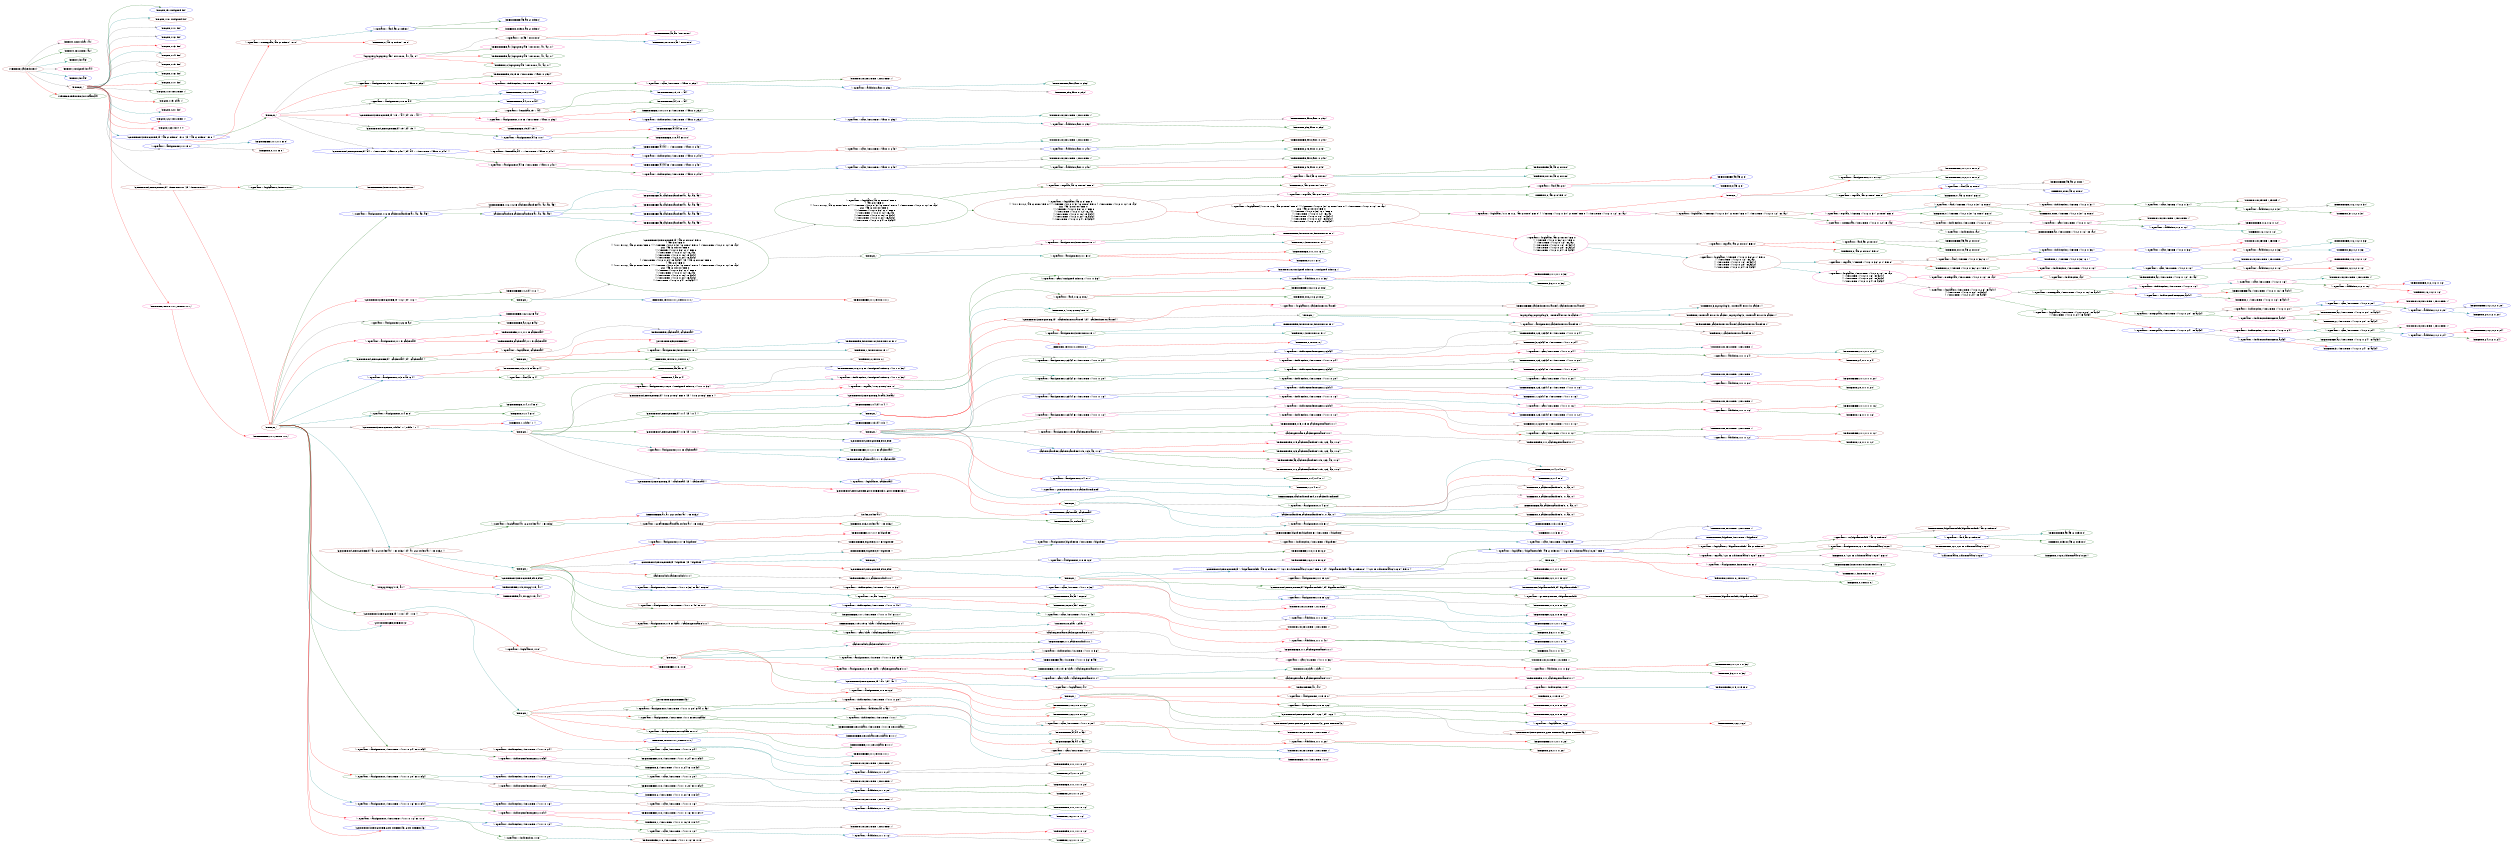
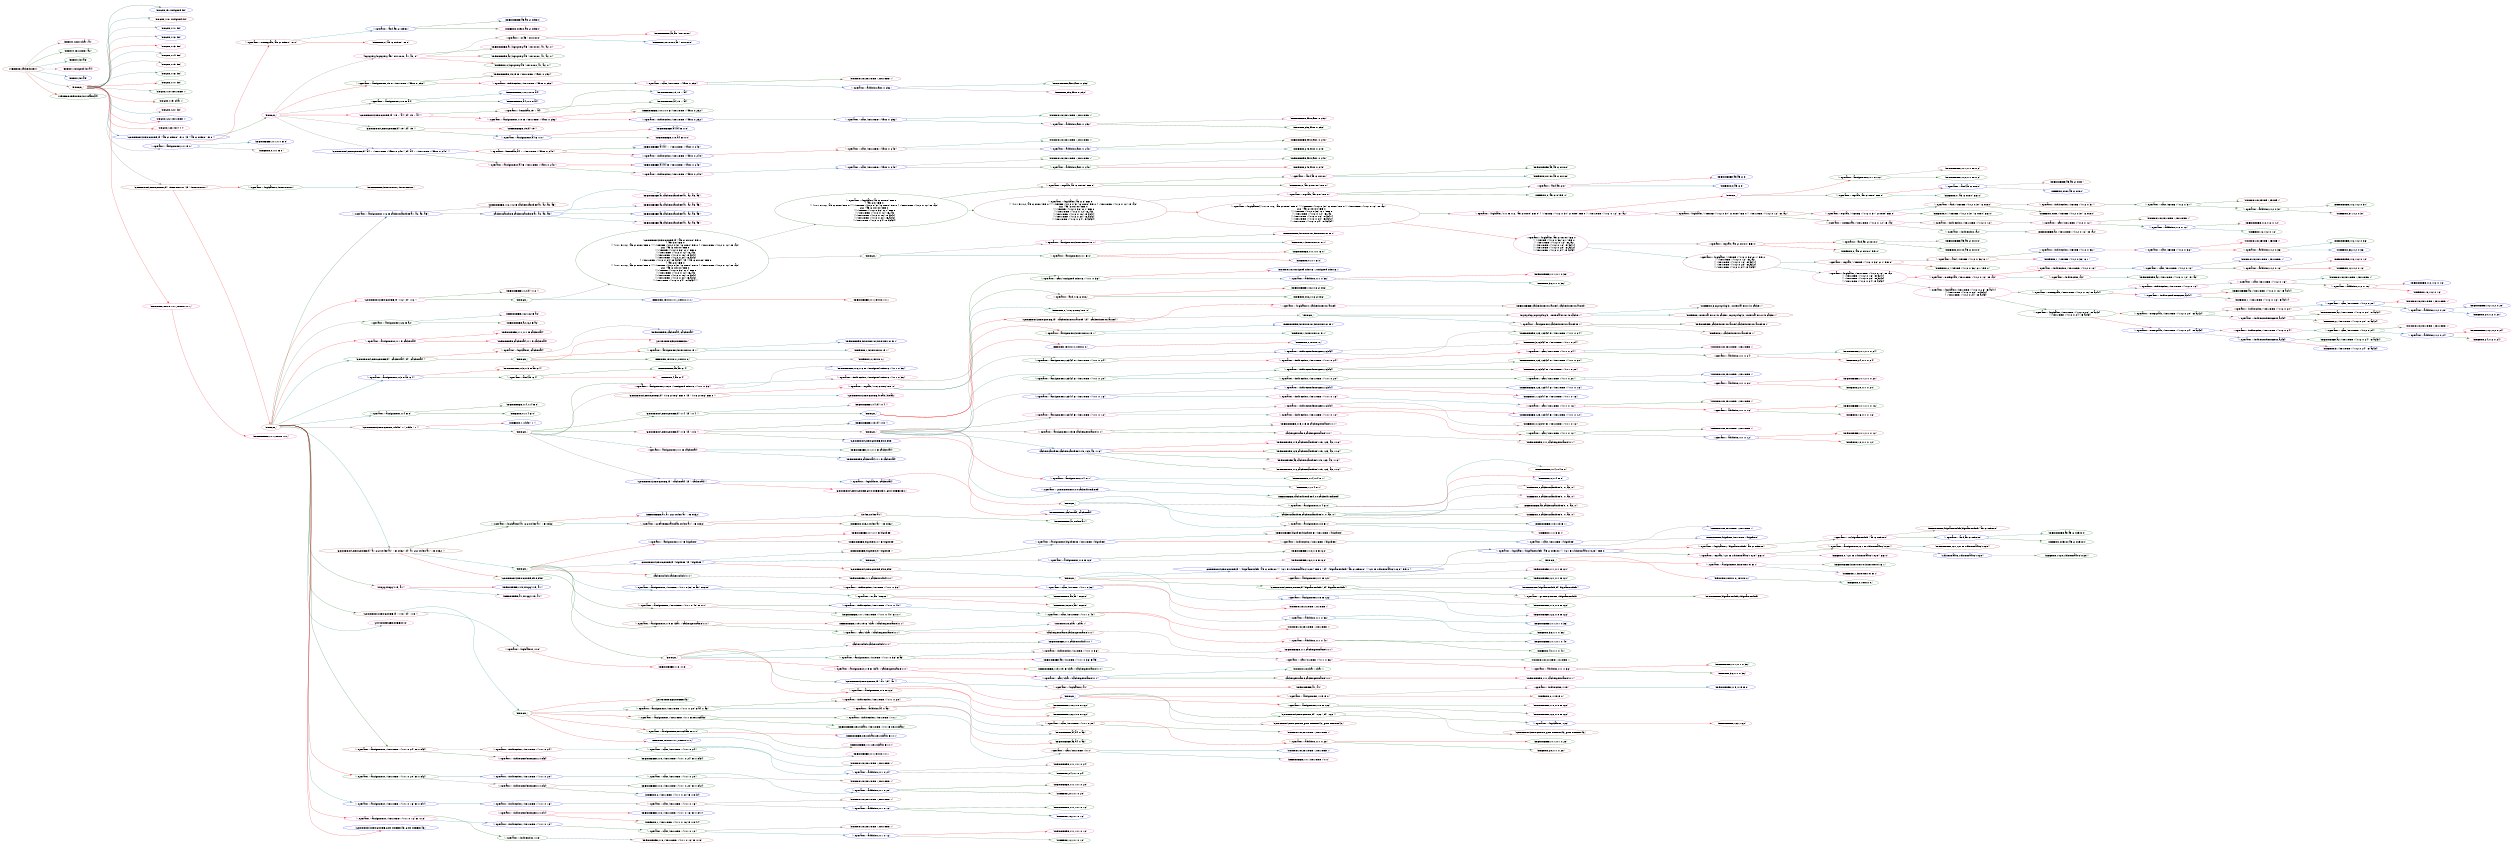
(1309, 515) -> (1309, 515)
(473, 620) -> (473, 620)
(672, 768) -> none
(459, 809) -> none
